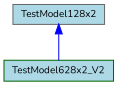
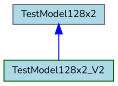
(59, 71) -> (59, 71)
